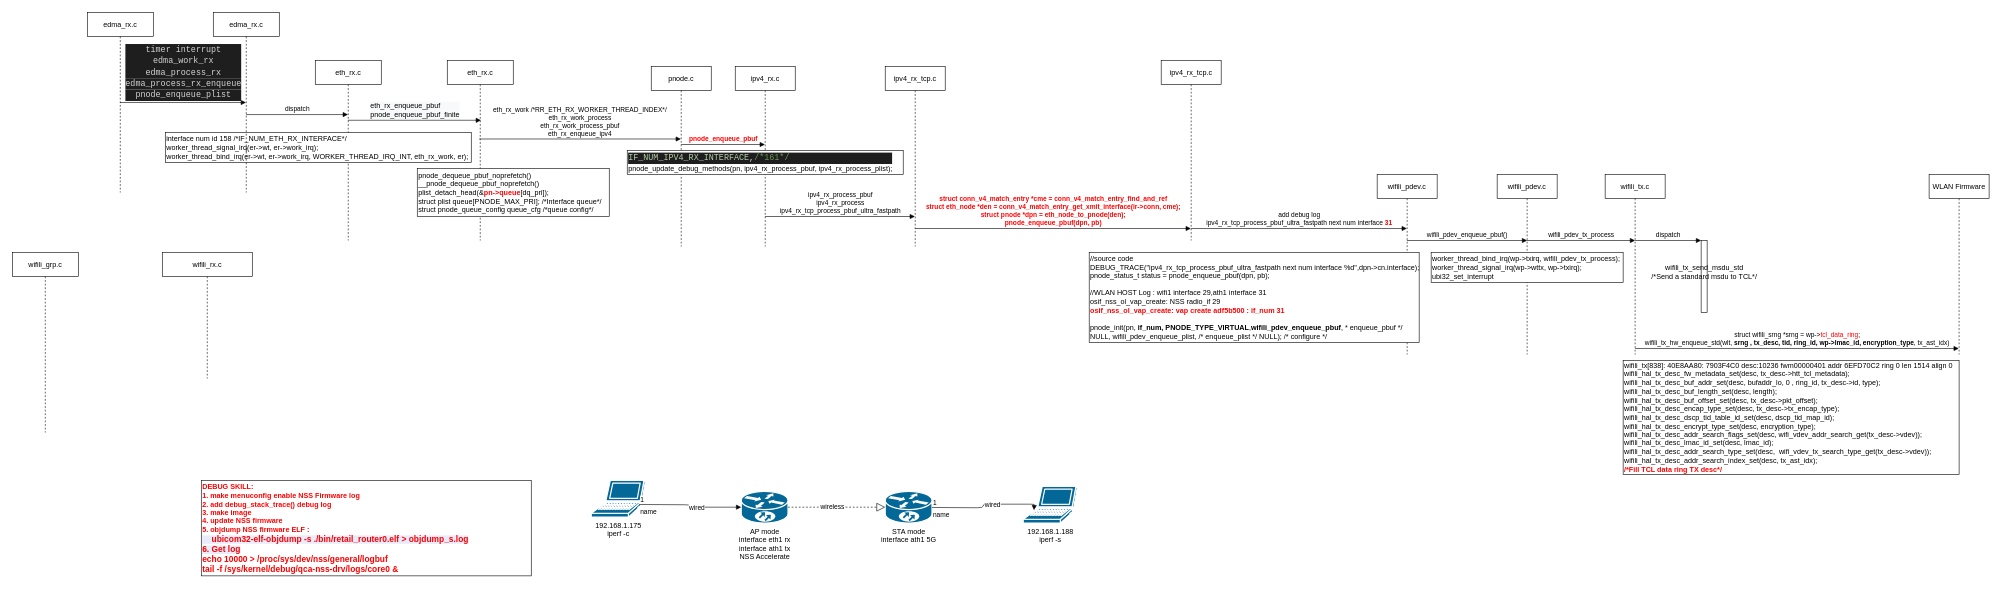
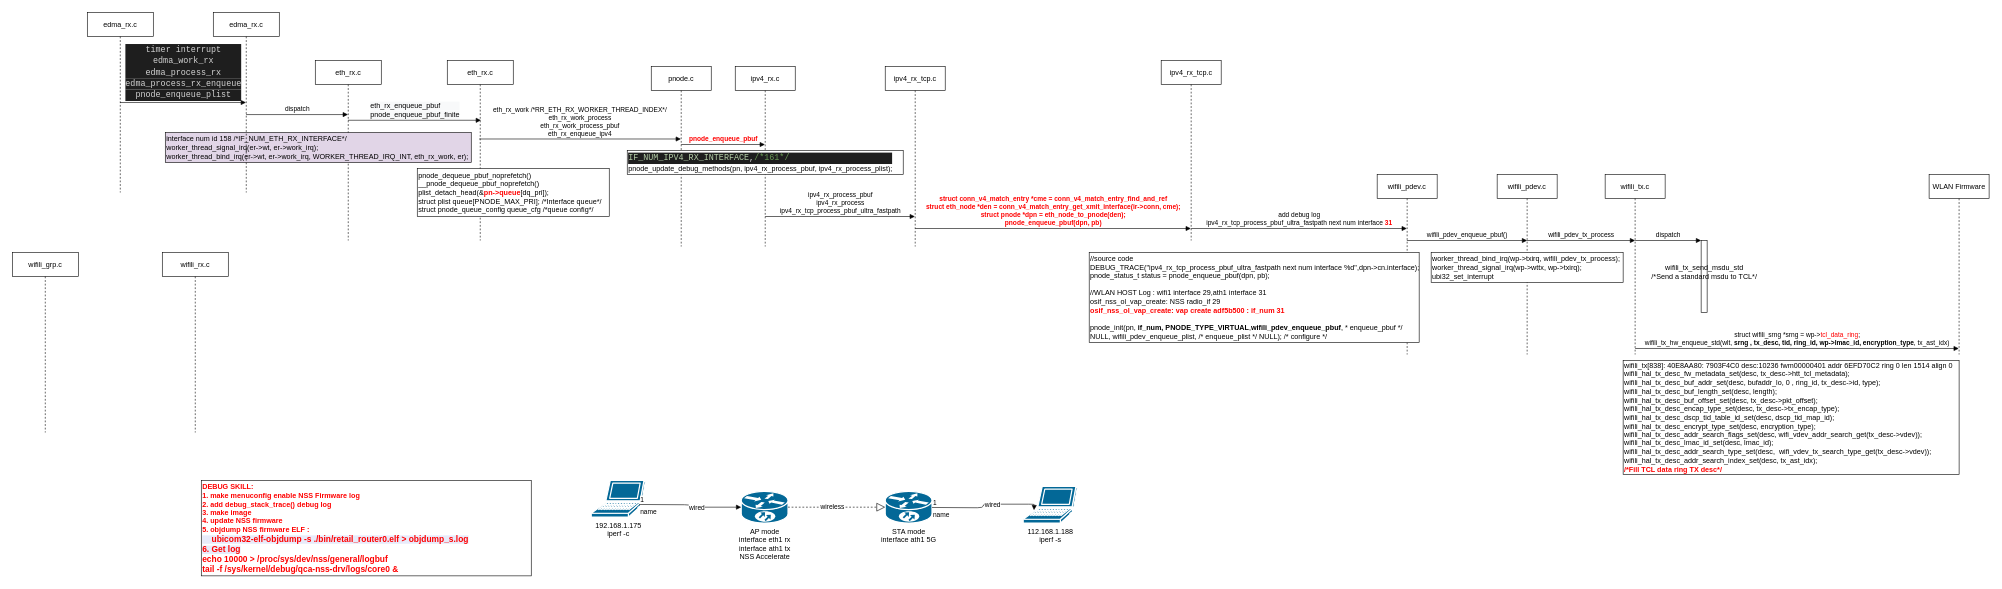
(318, 147) -> (318, 147)
(207, 315) -> (195, 342)
(1051, 536) -> (1051, 536)
